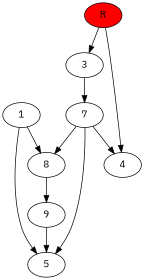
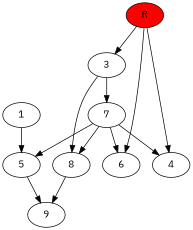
(32, 137) -> (80, 109)
none -> (121, 165)
(46, 236) -> (32, 187)
